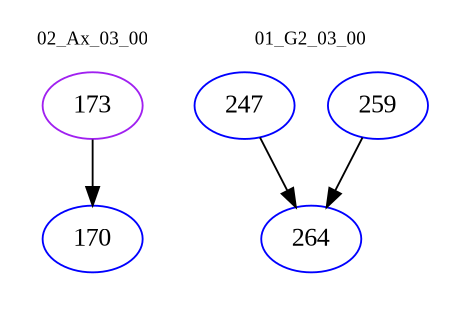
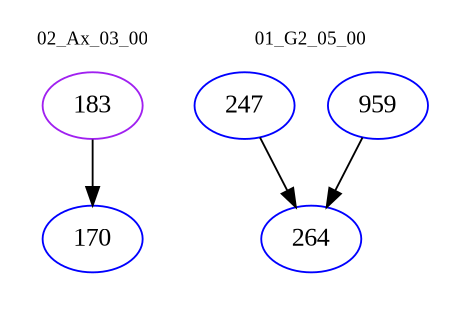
(311, 40) -> (311, 40)
(93, 106) -> (93, 106)
(378, 106) -> (378, 106)
